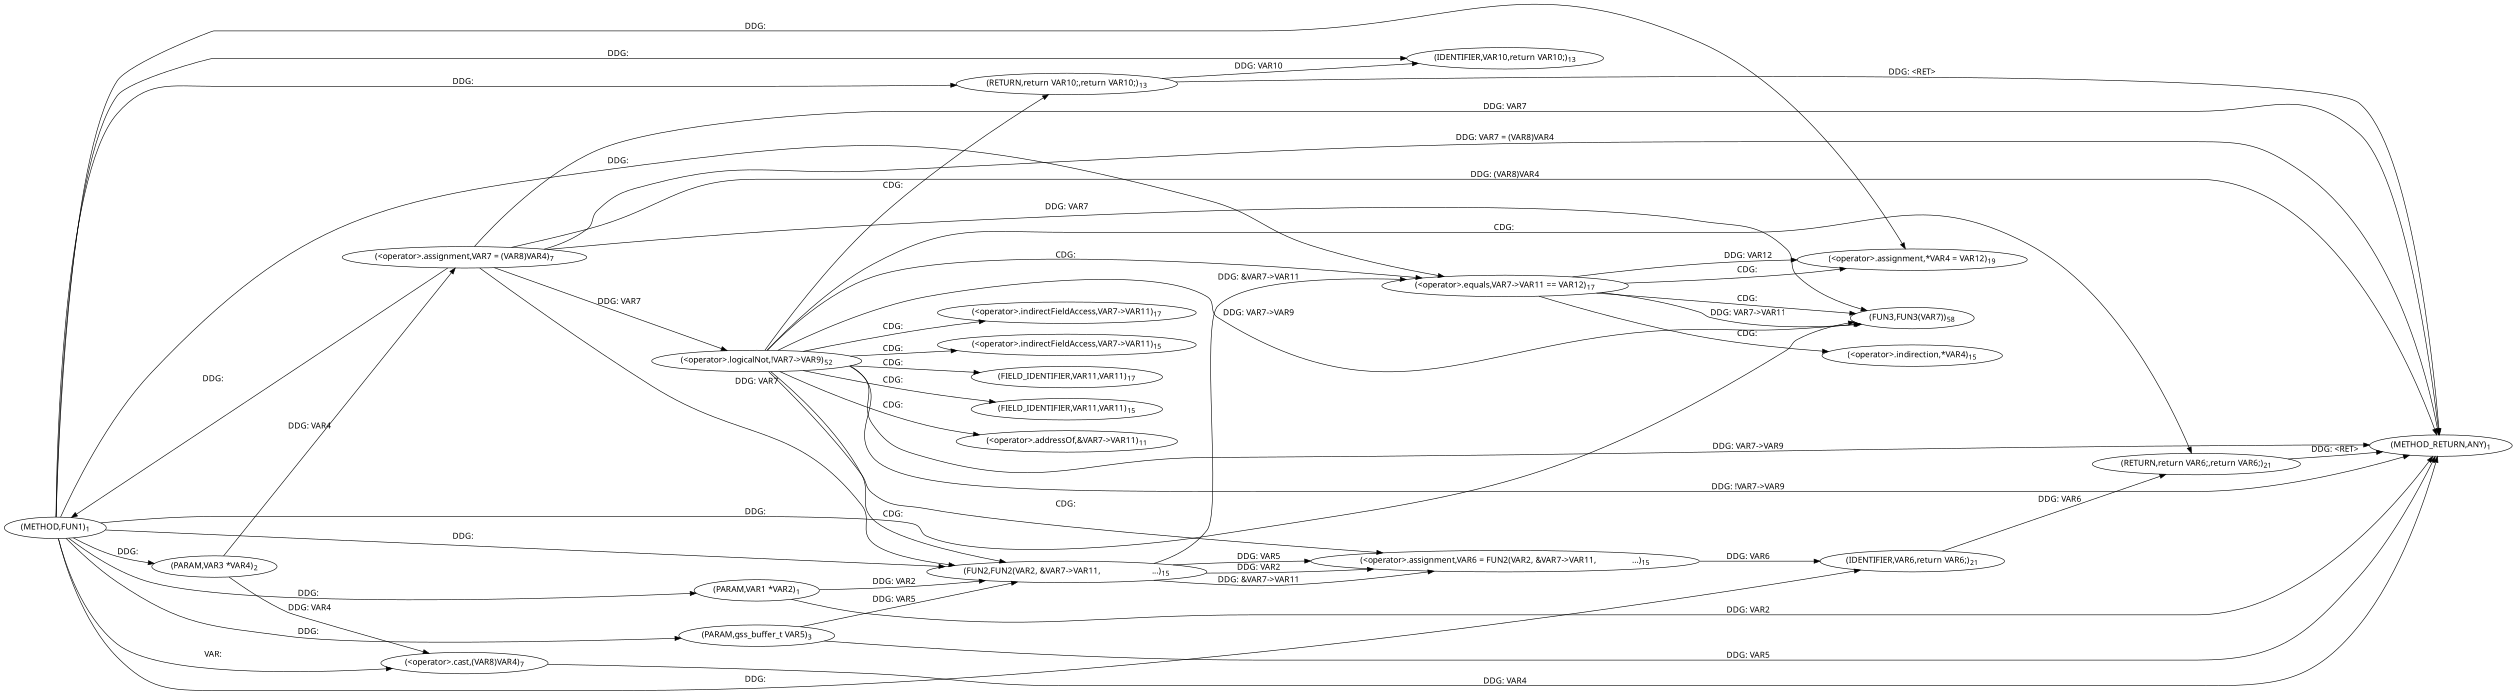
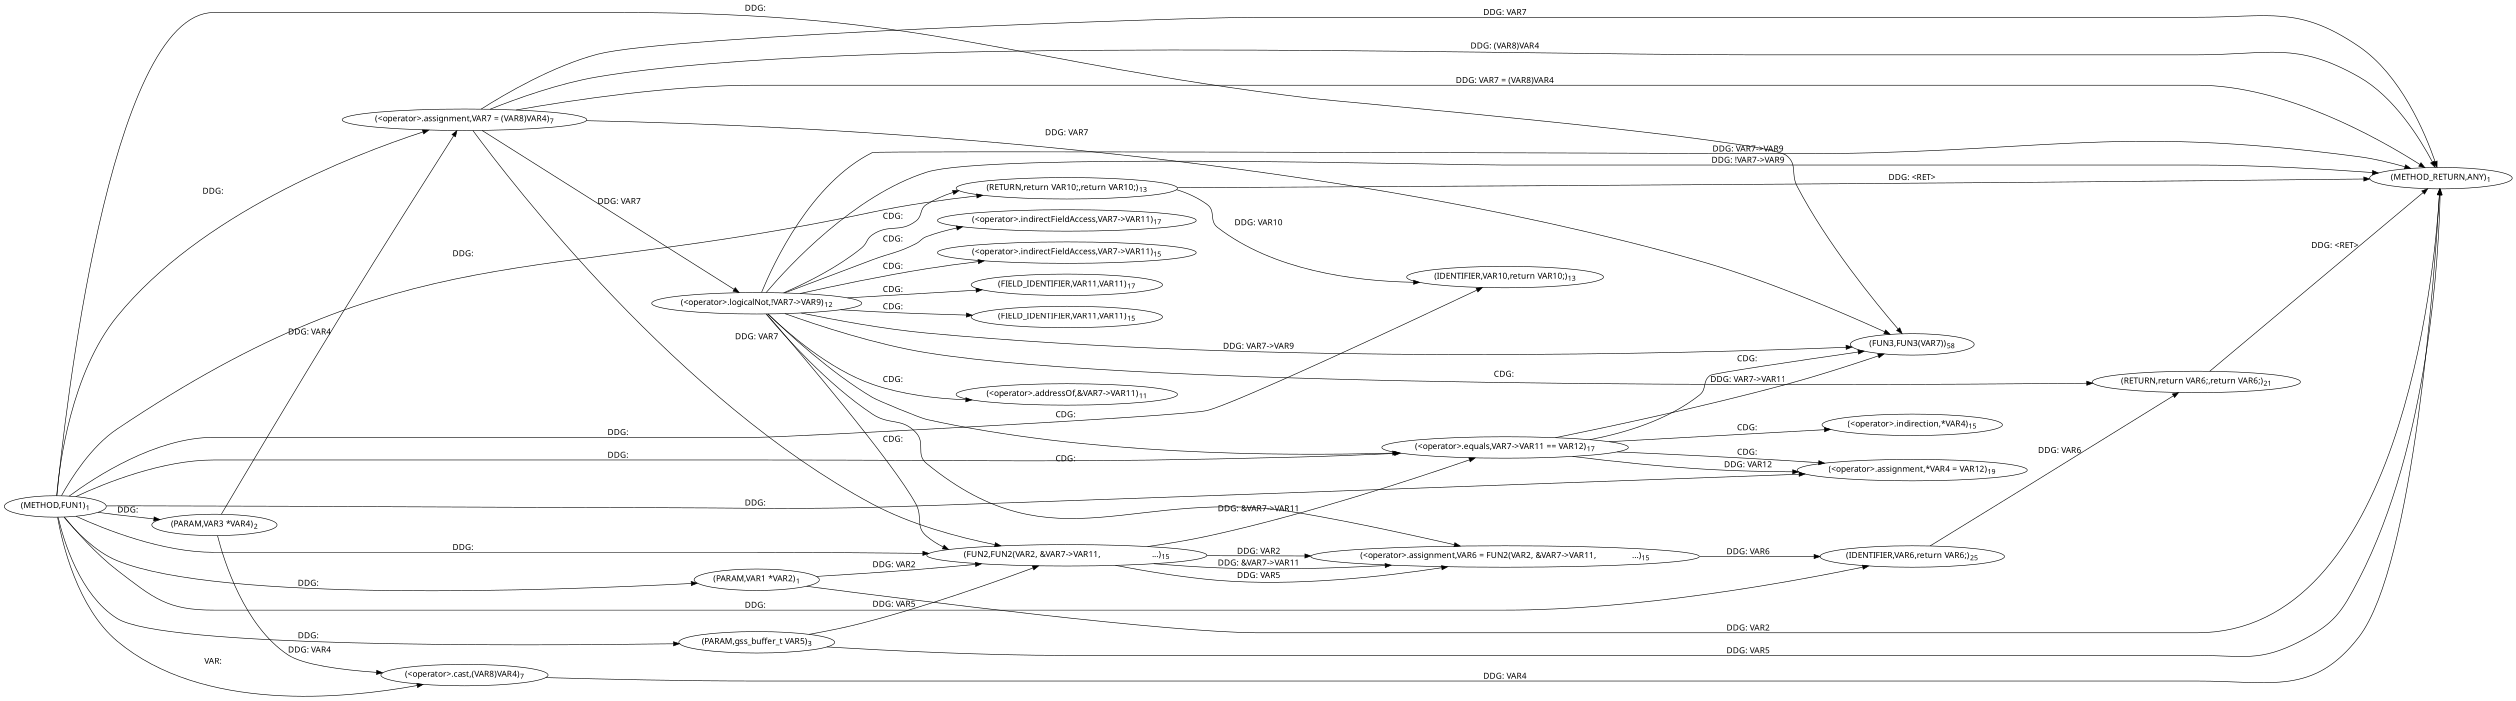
(829, 360) -> (829, 302)
(262, 391) -> (178, 258)
(1974, 560) -> (1974, 556)
